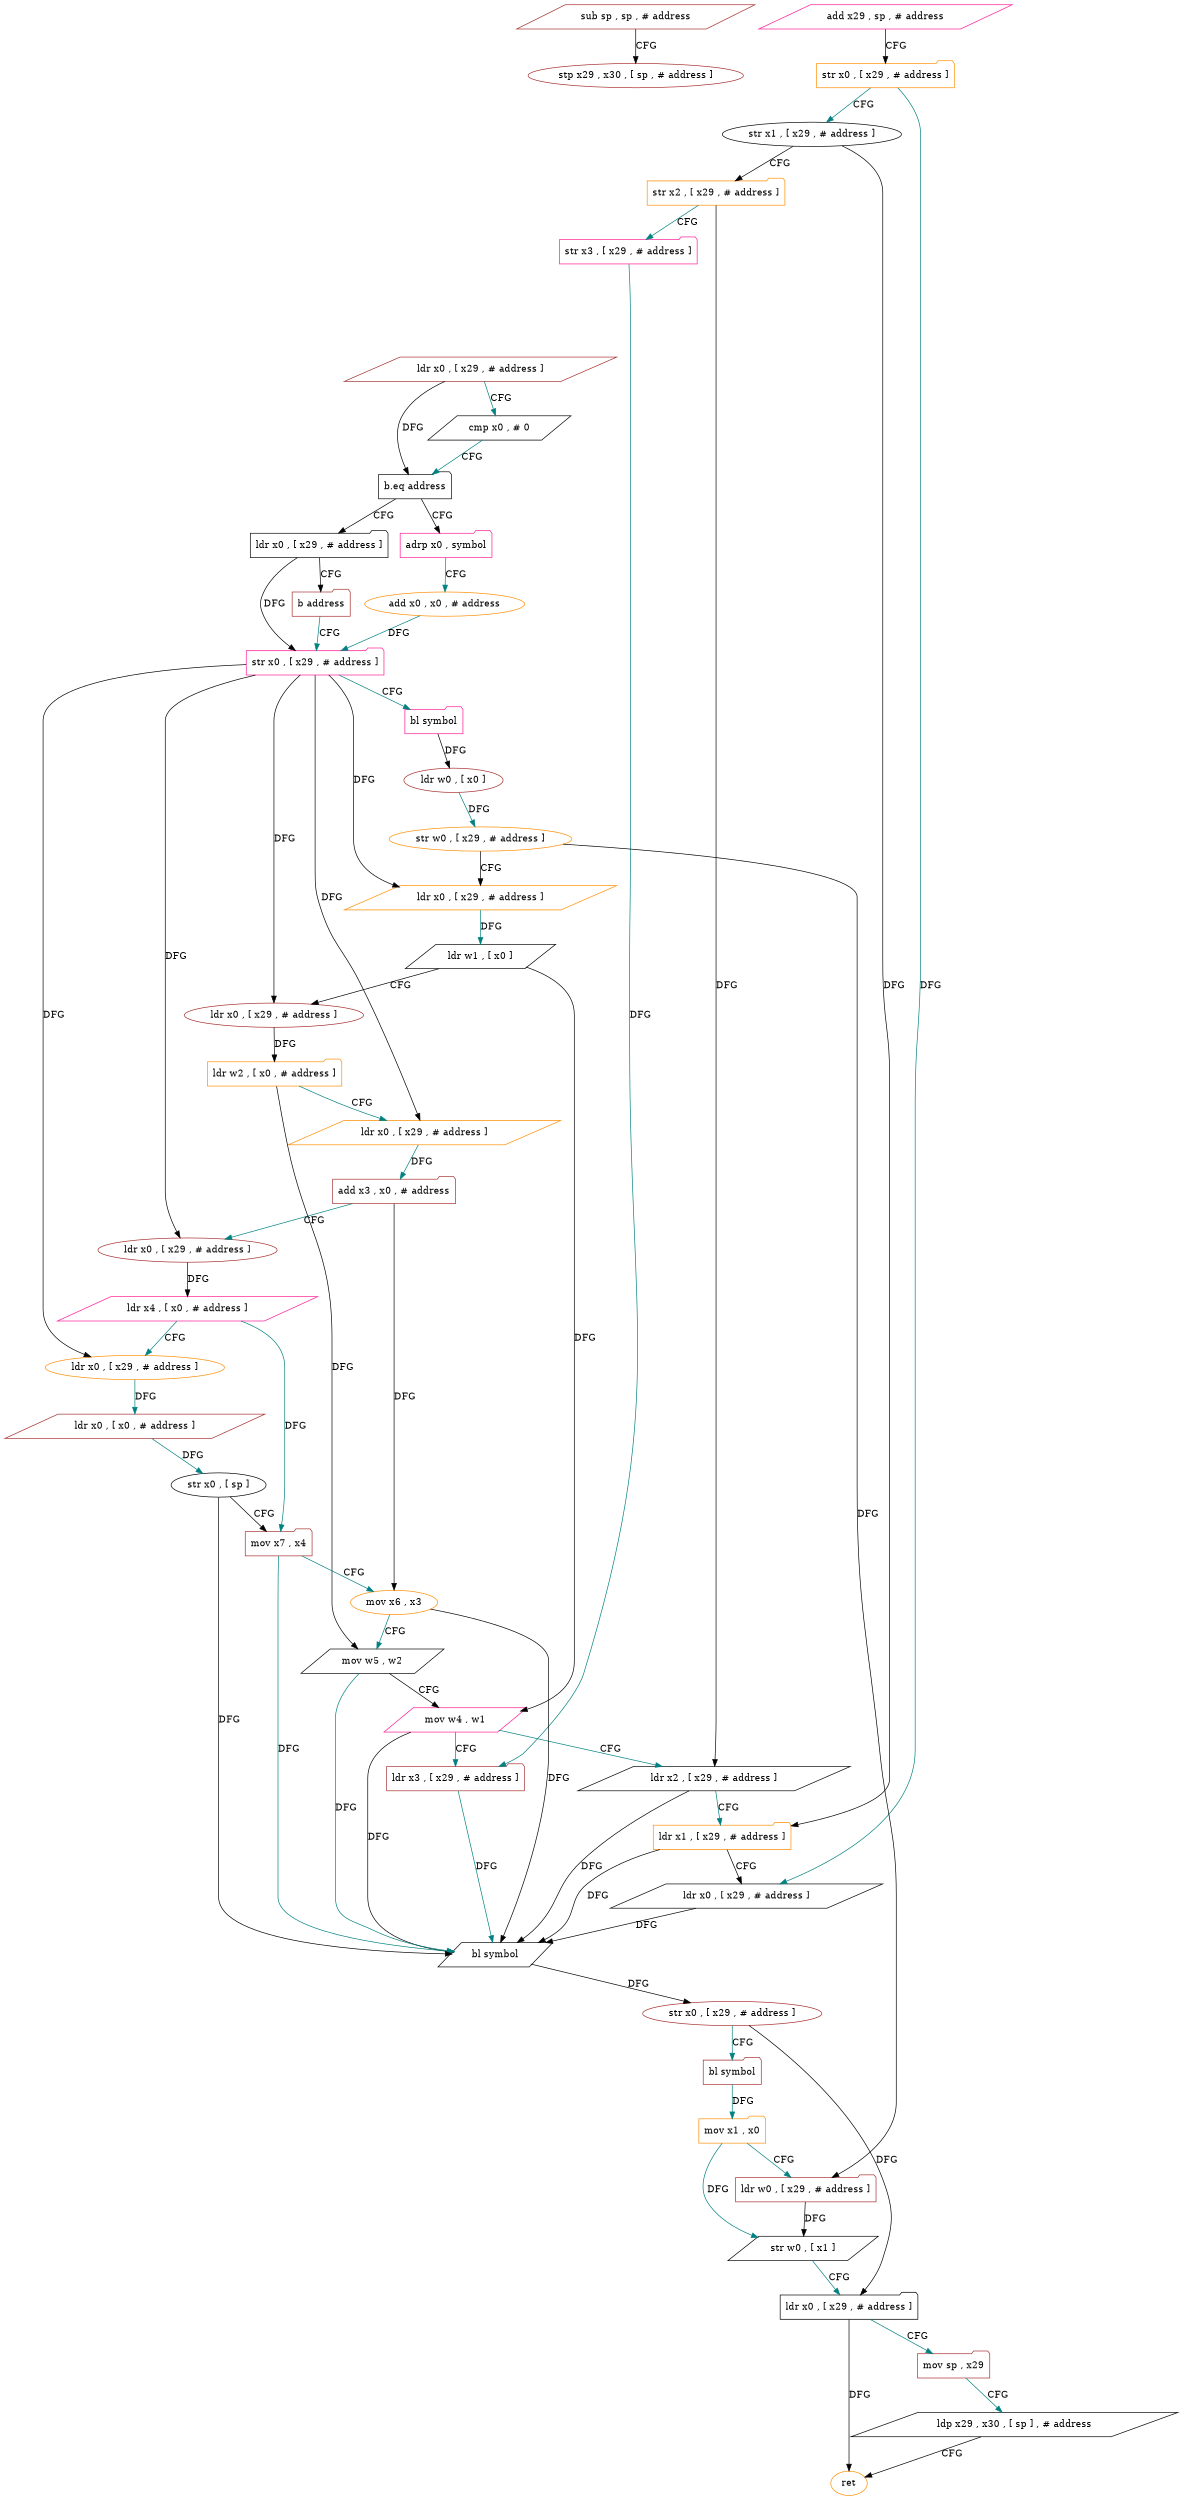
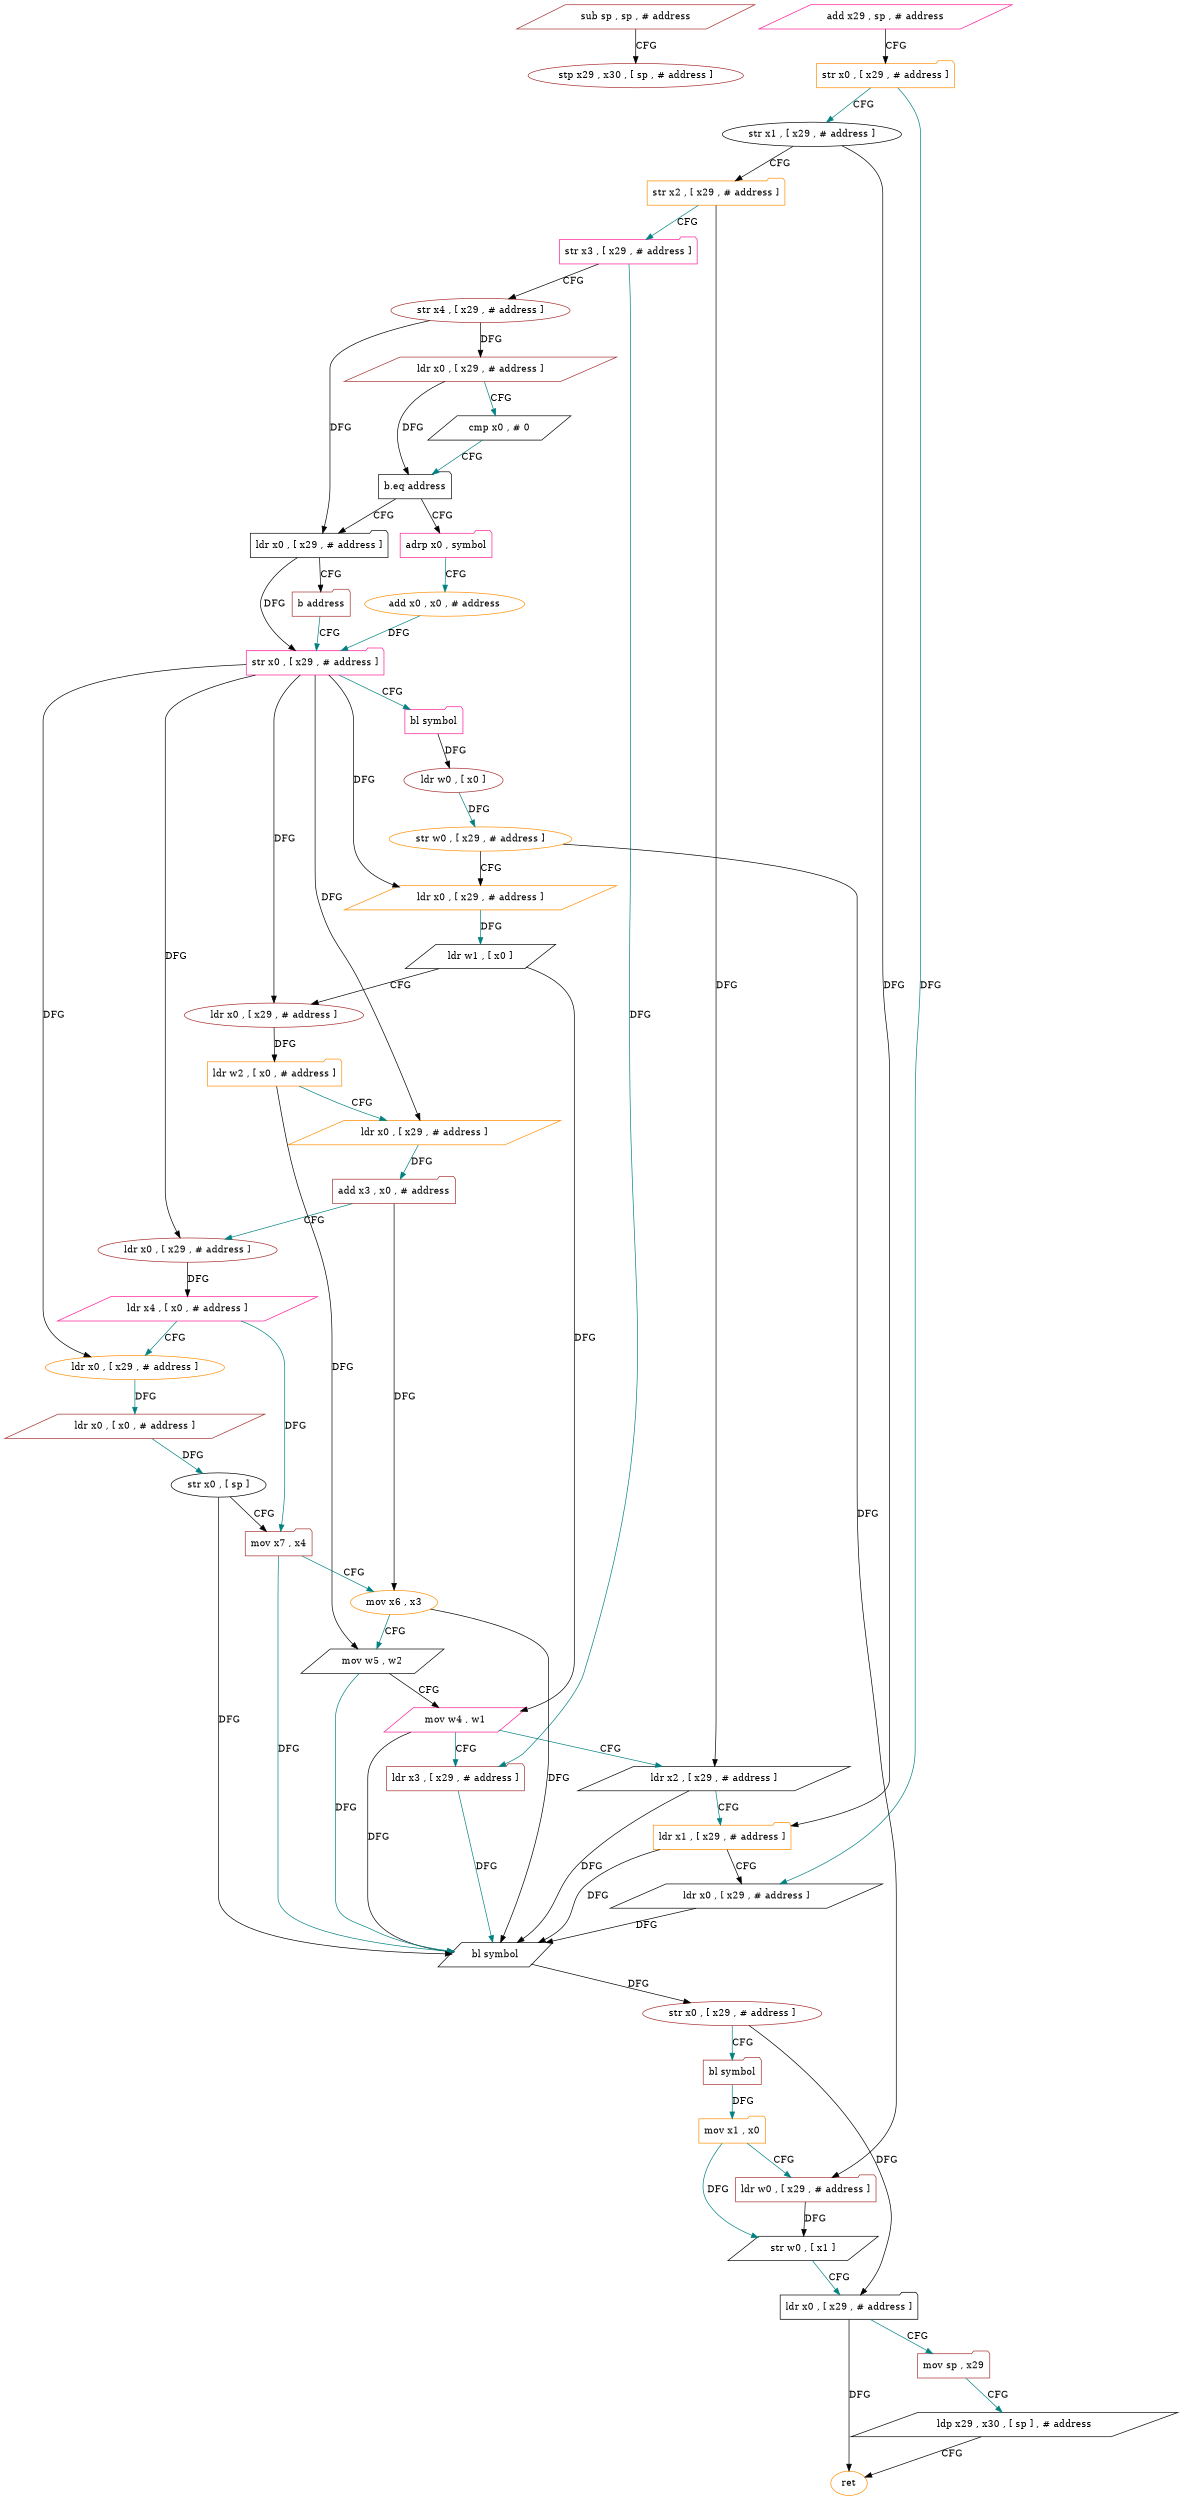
none -> (480, 310)
